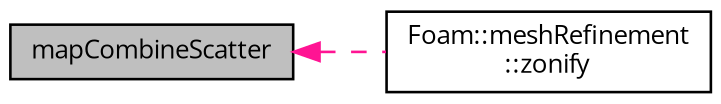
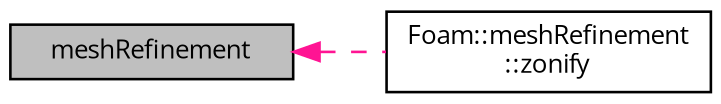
(152, 52) -> (152, 52)
